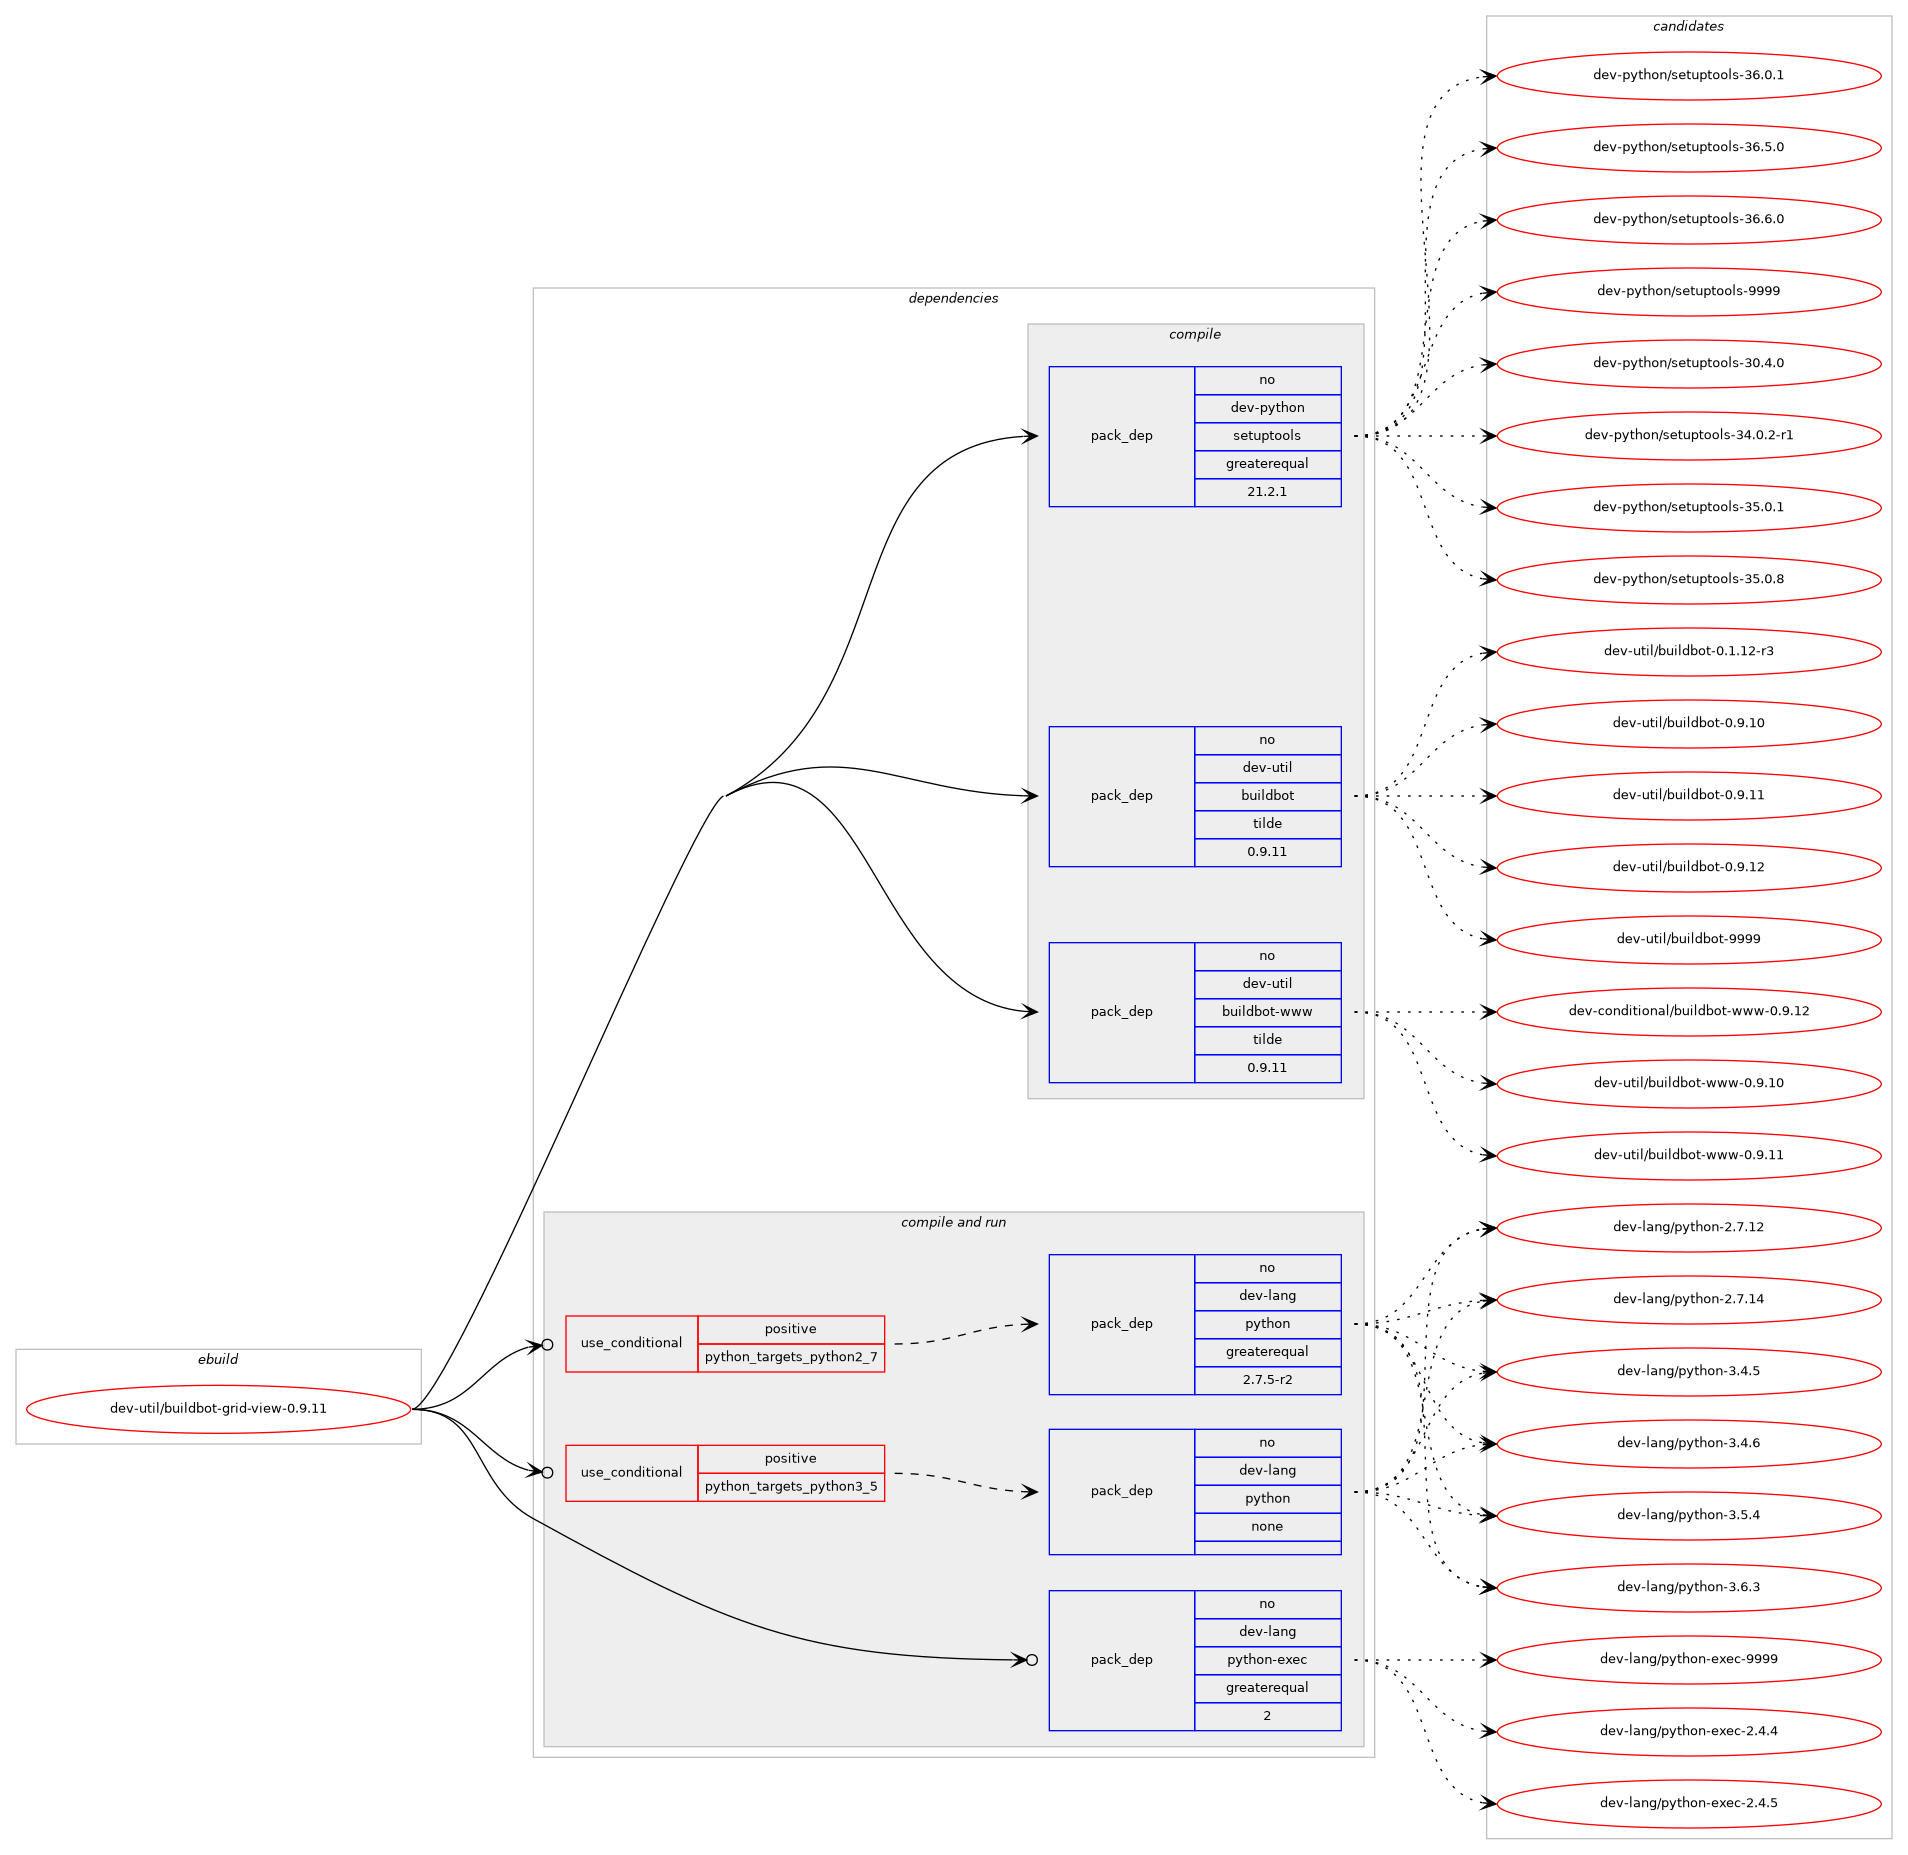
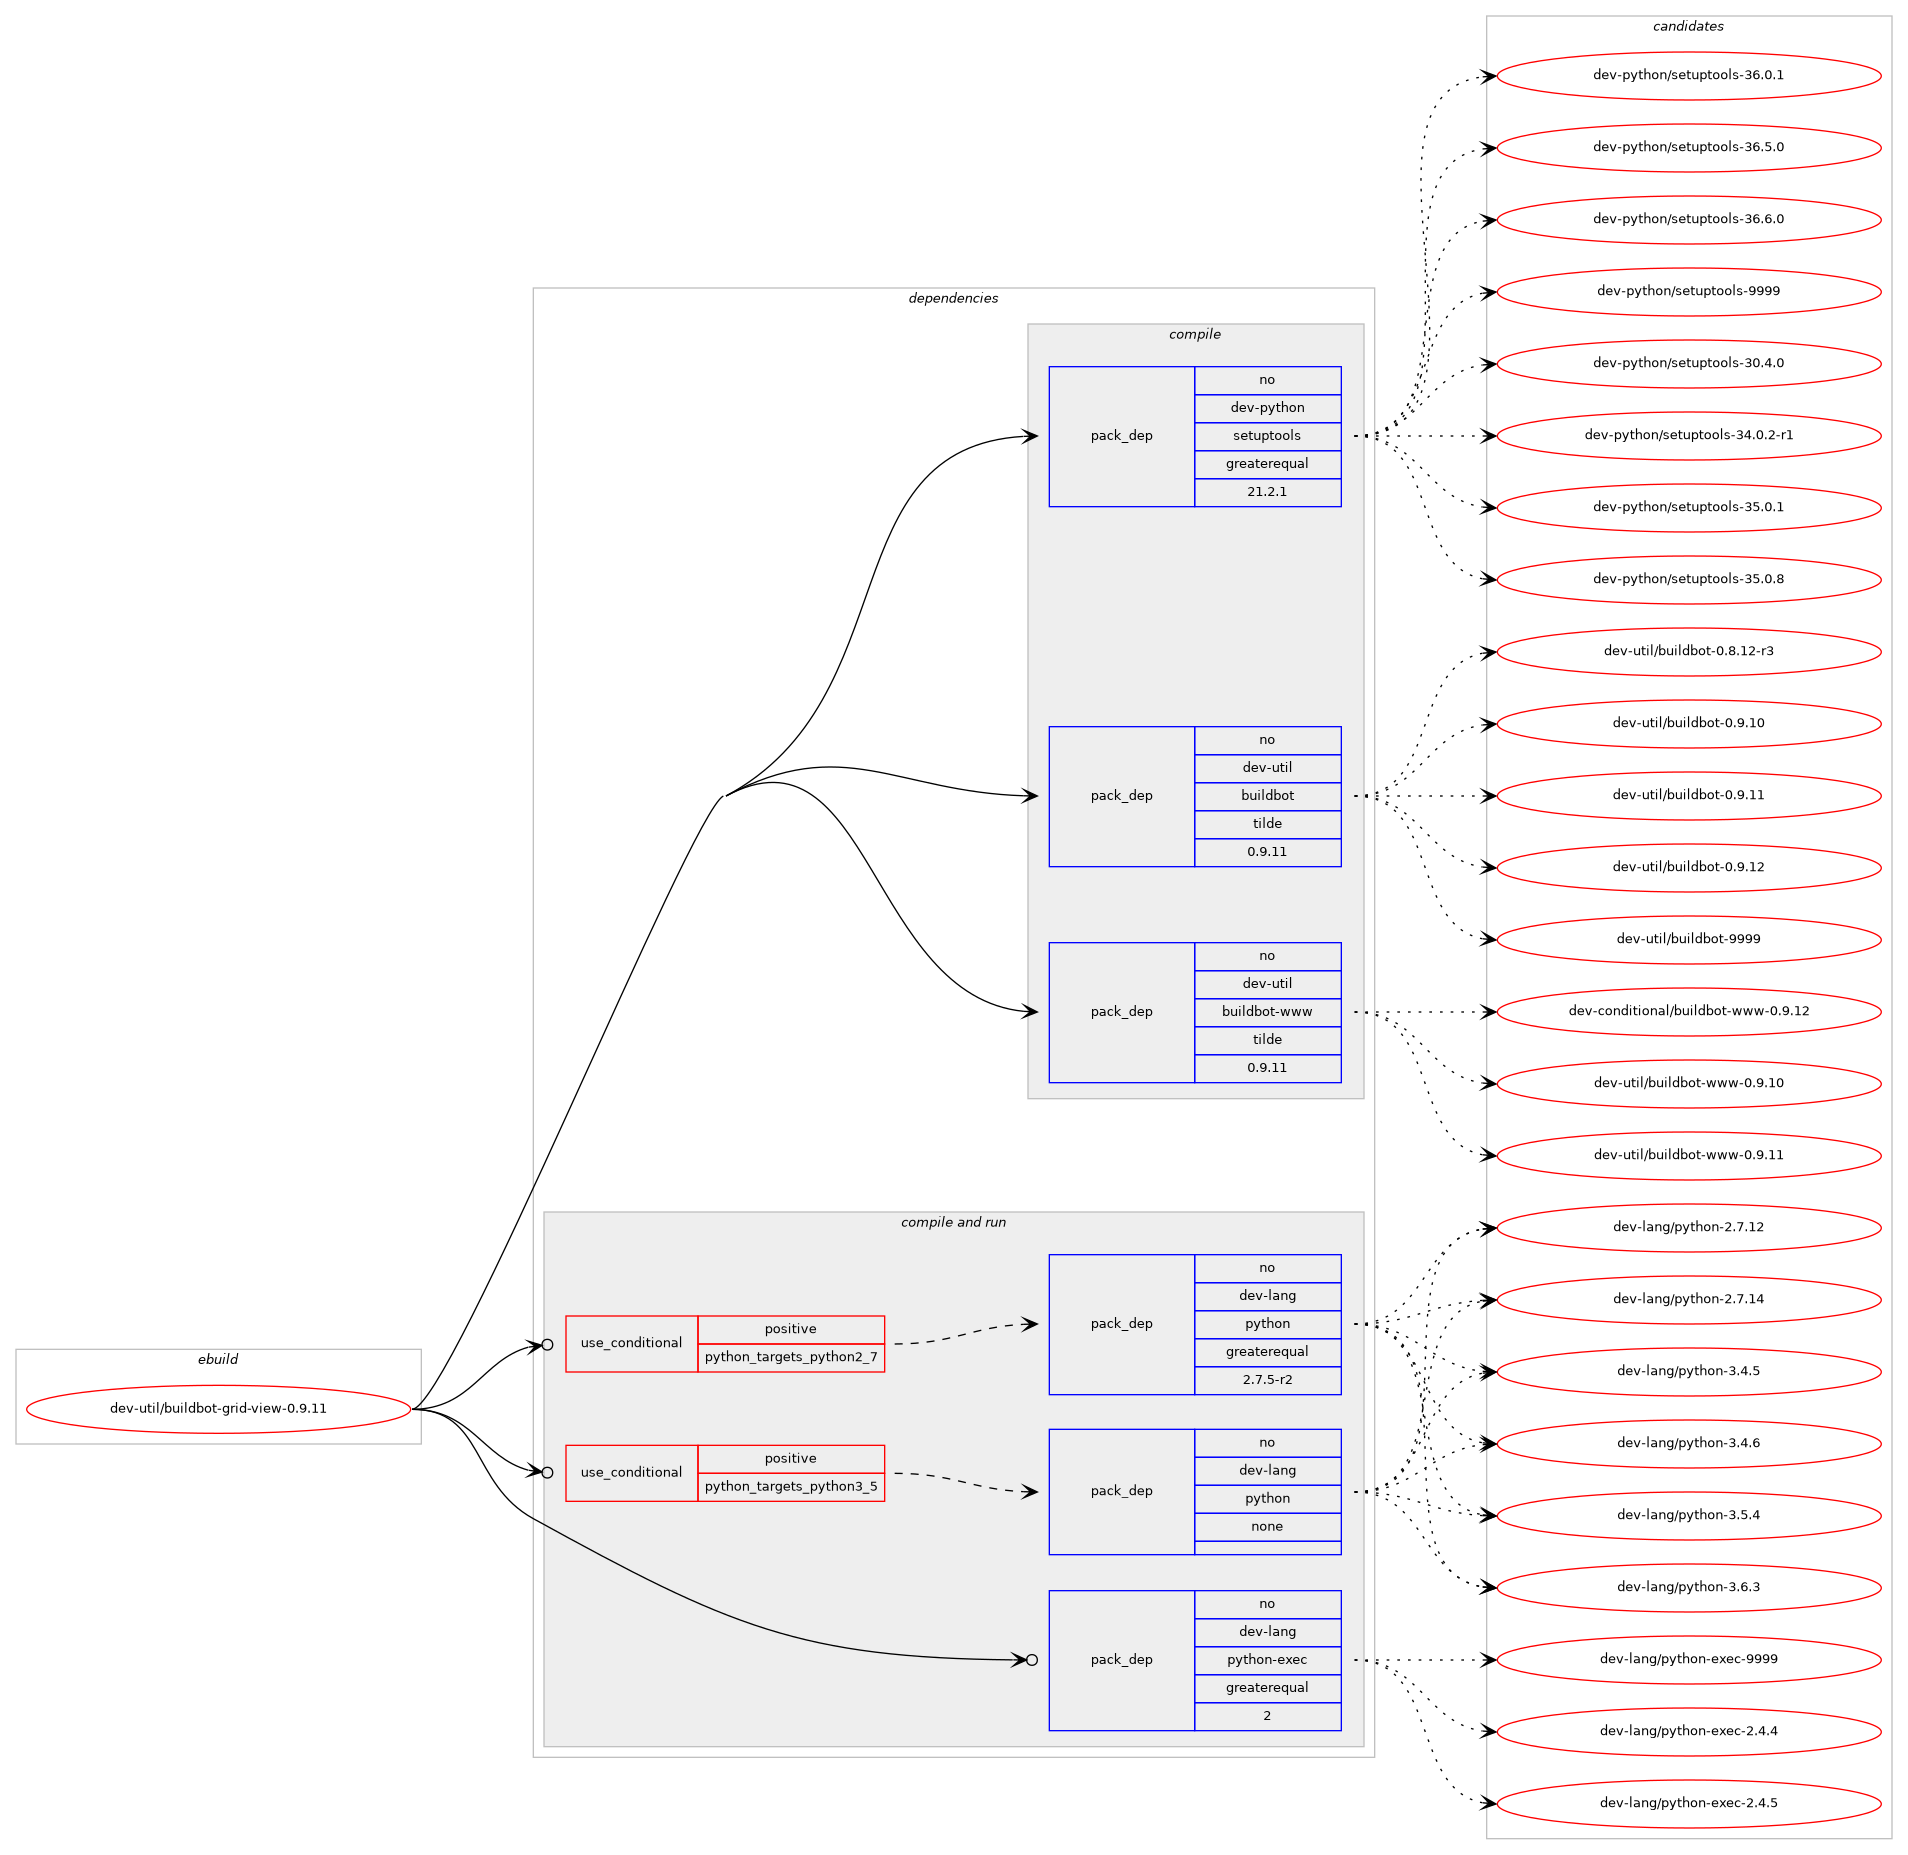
(1689, 652) -> (1689, 652)
